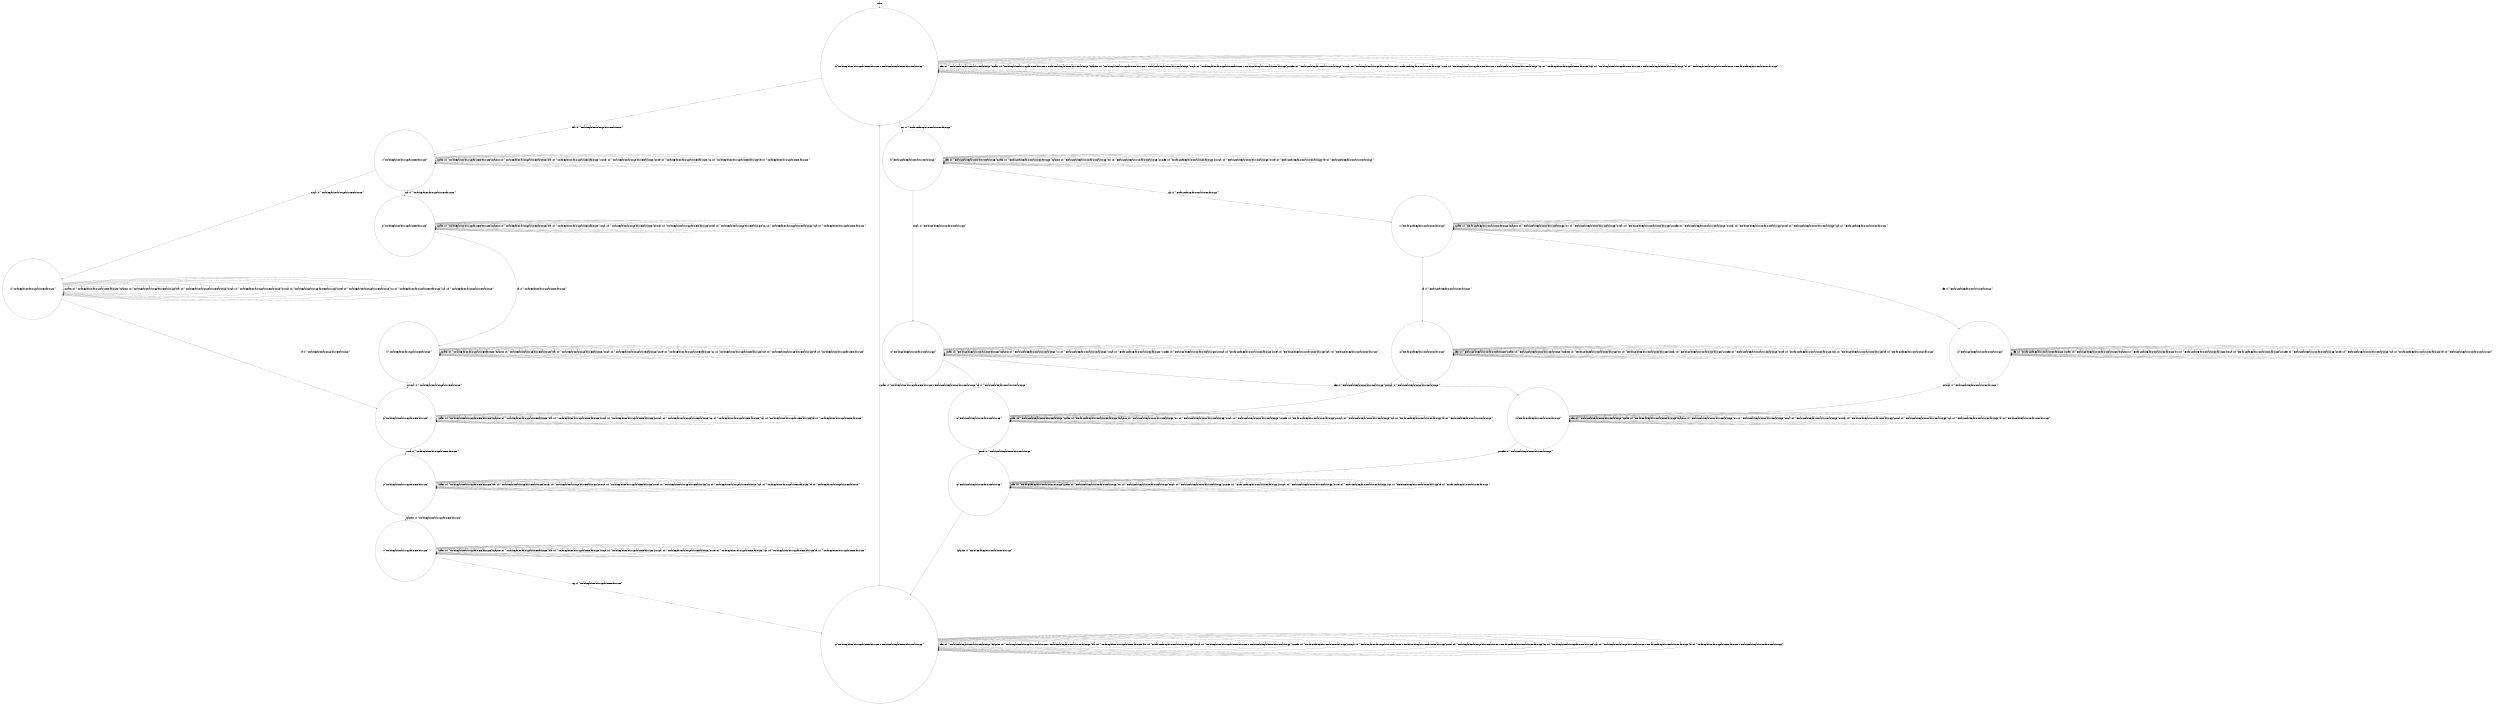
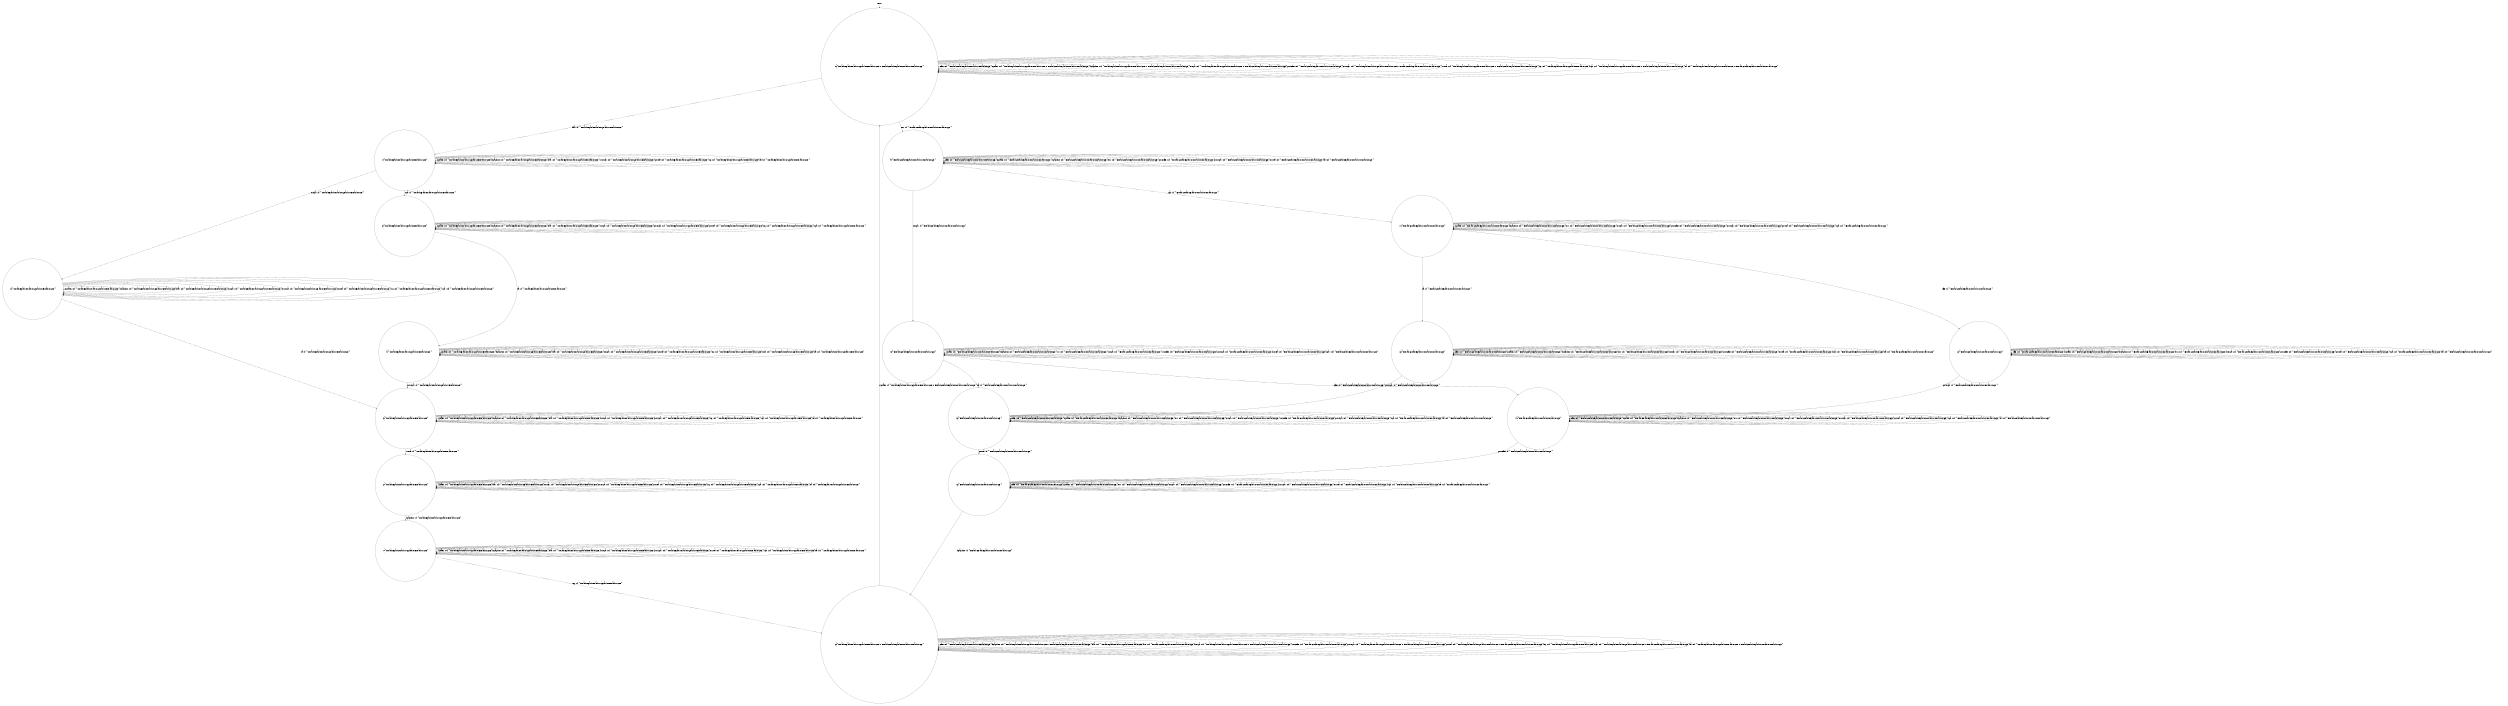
(879, 4) -> (879, 4)
